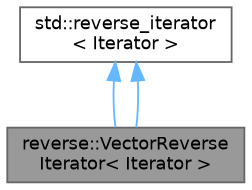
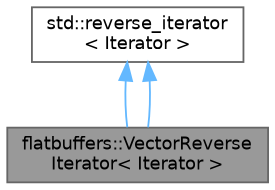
(126, 155) -> (138, 155)
